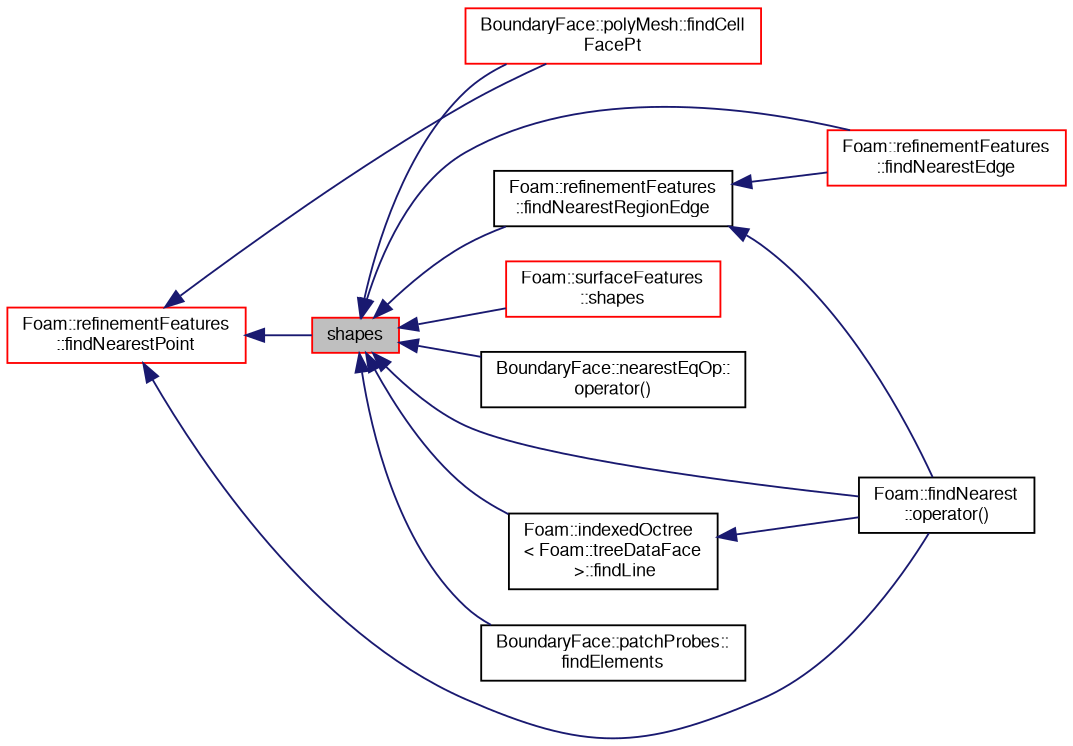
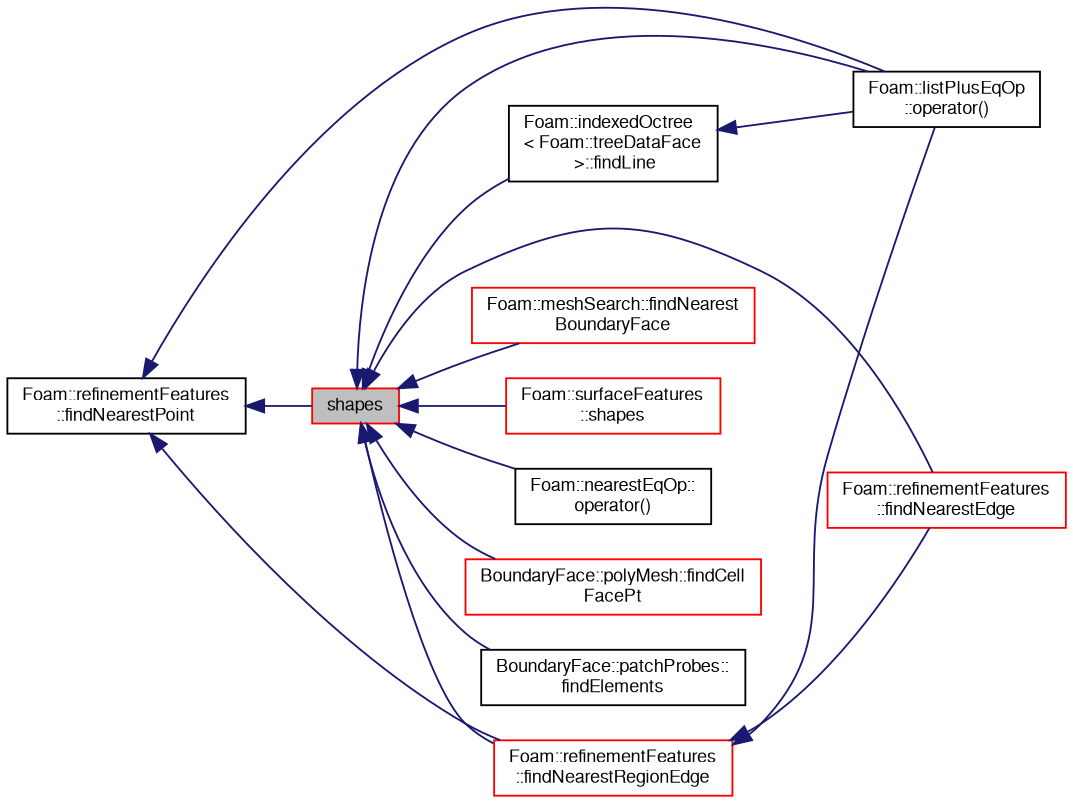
(358, 171) -> (317, 612)
(613, 199) -> (613, 768)
none -> (613, 315)
(127, 335) -> (127, 406)
(613, 380) -> (613, 496)
(947, 505) -> (947, 99)
